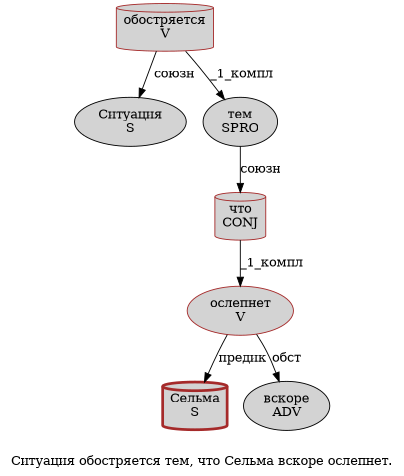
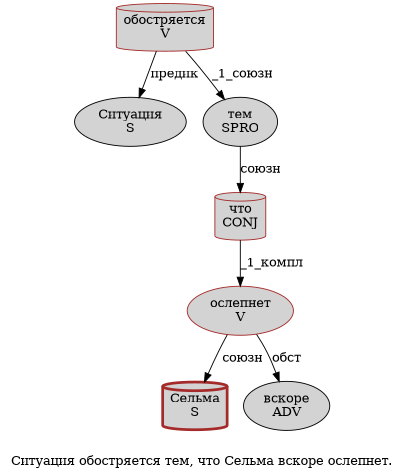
(174, 74) -> (174, 74)
(242, 74) -> (242, 74)
(243, 358) -> (243, 358)
